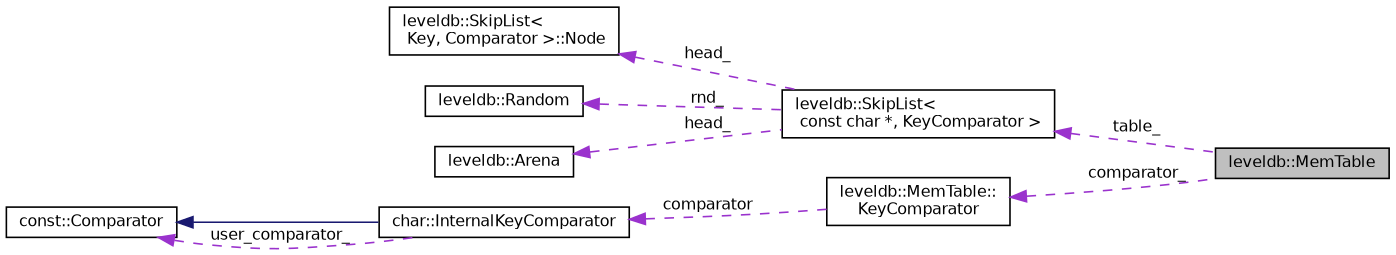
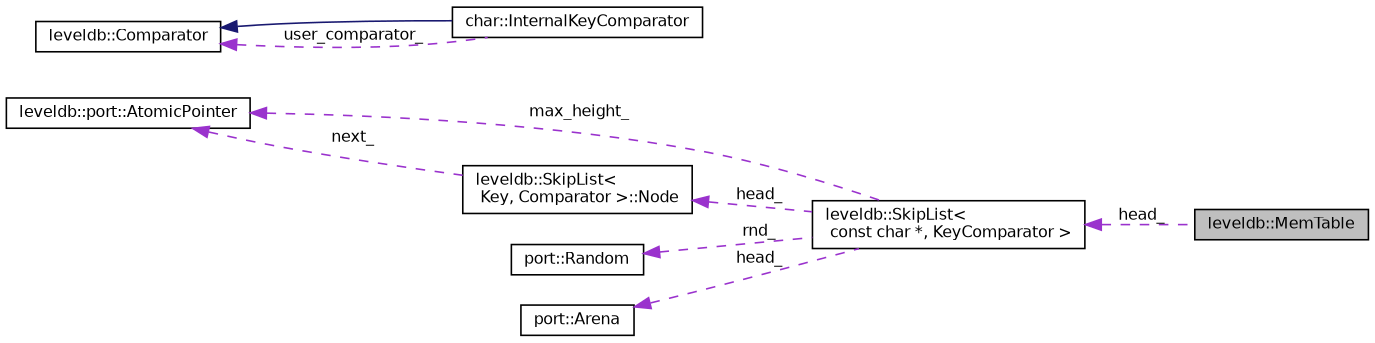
(504, 101) -> (577, 260)
none -> (128, 113)
(1135, 127) -> (1140, 216)
(504, 162) -> (577, 320)
(918, 202) -> none
(92, 222) -> (128, 37)
